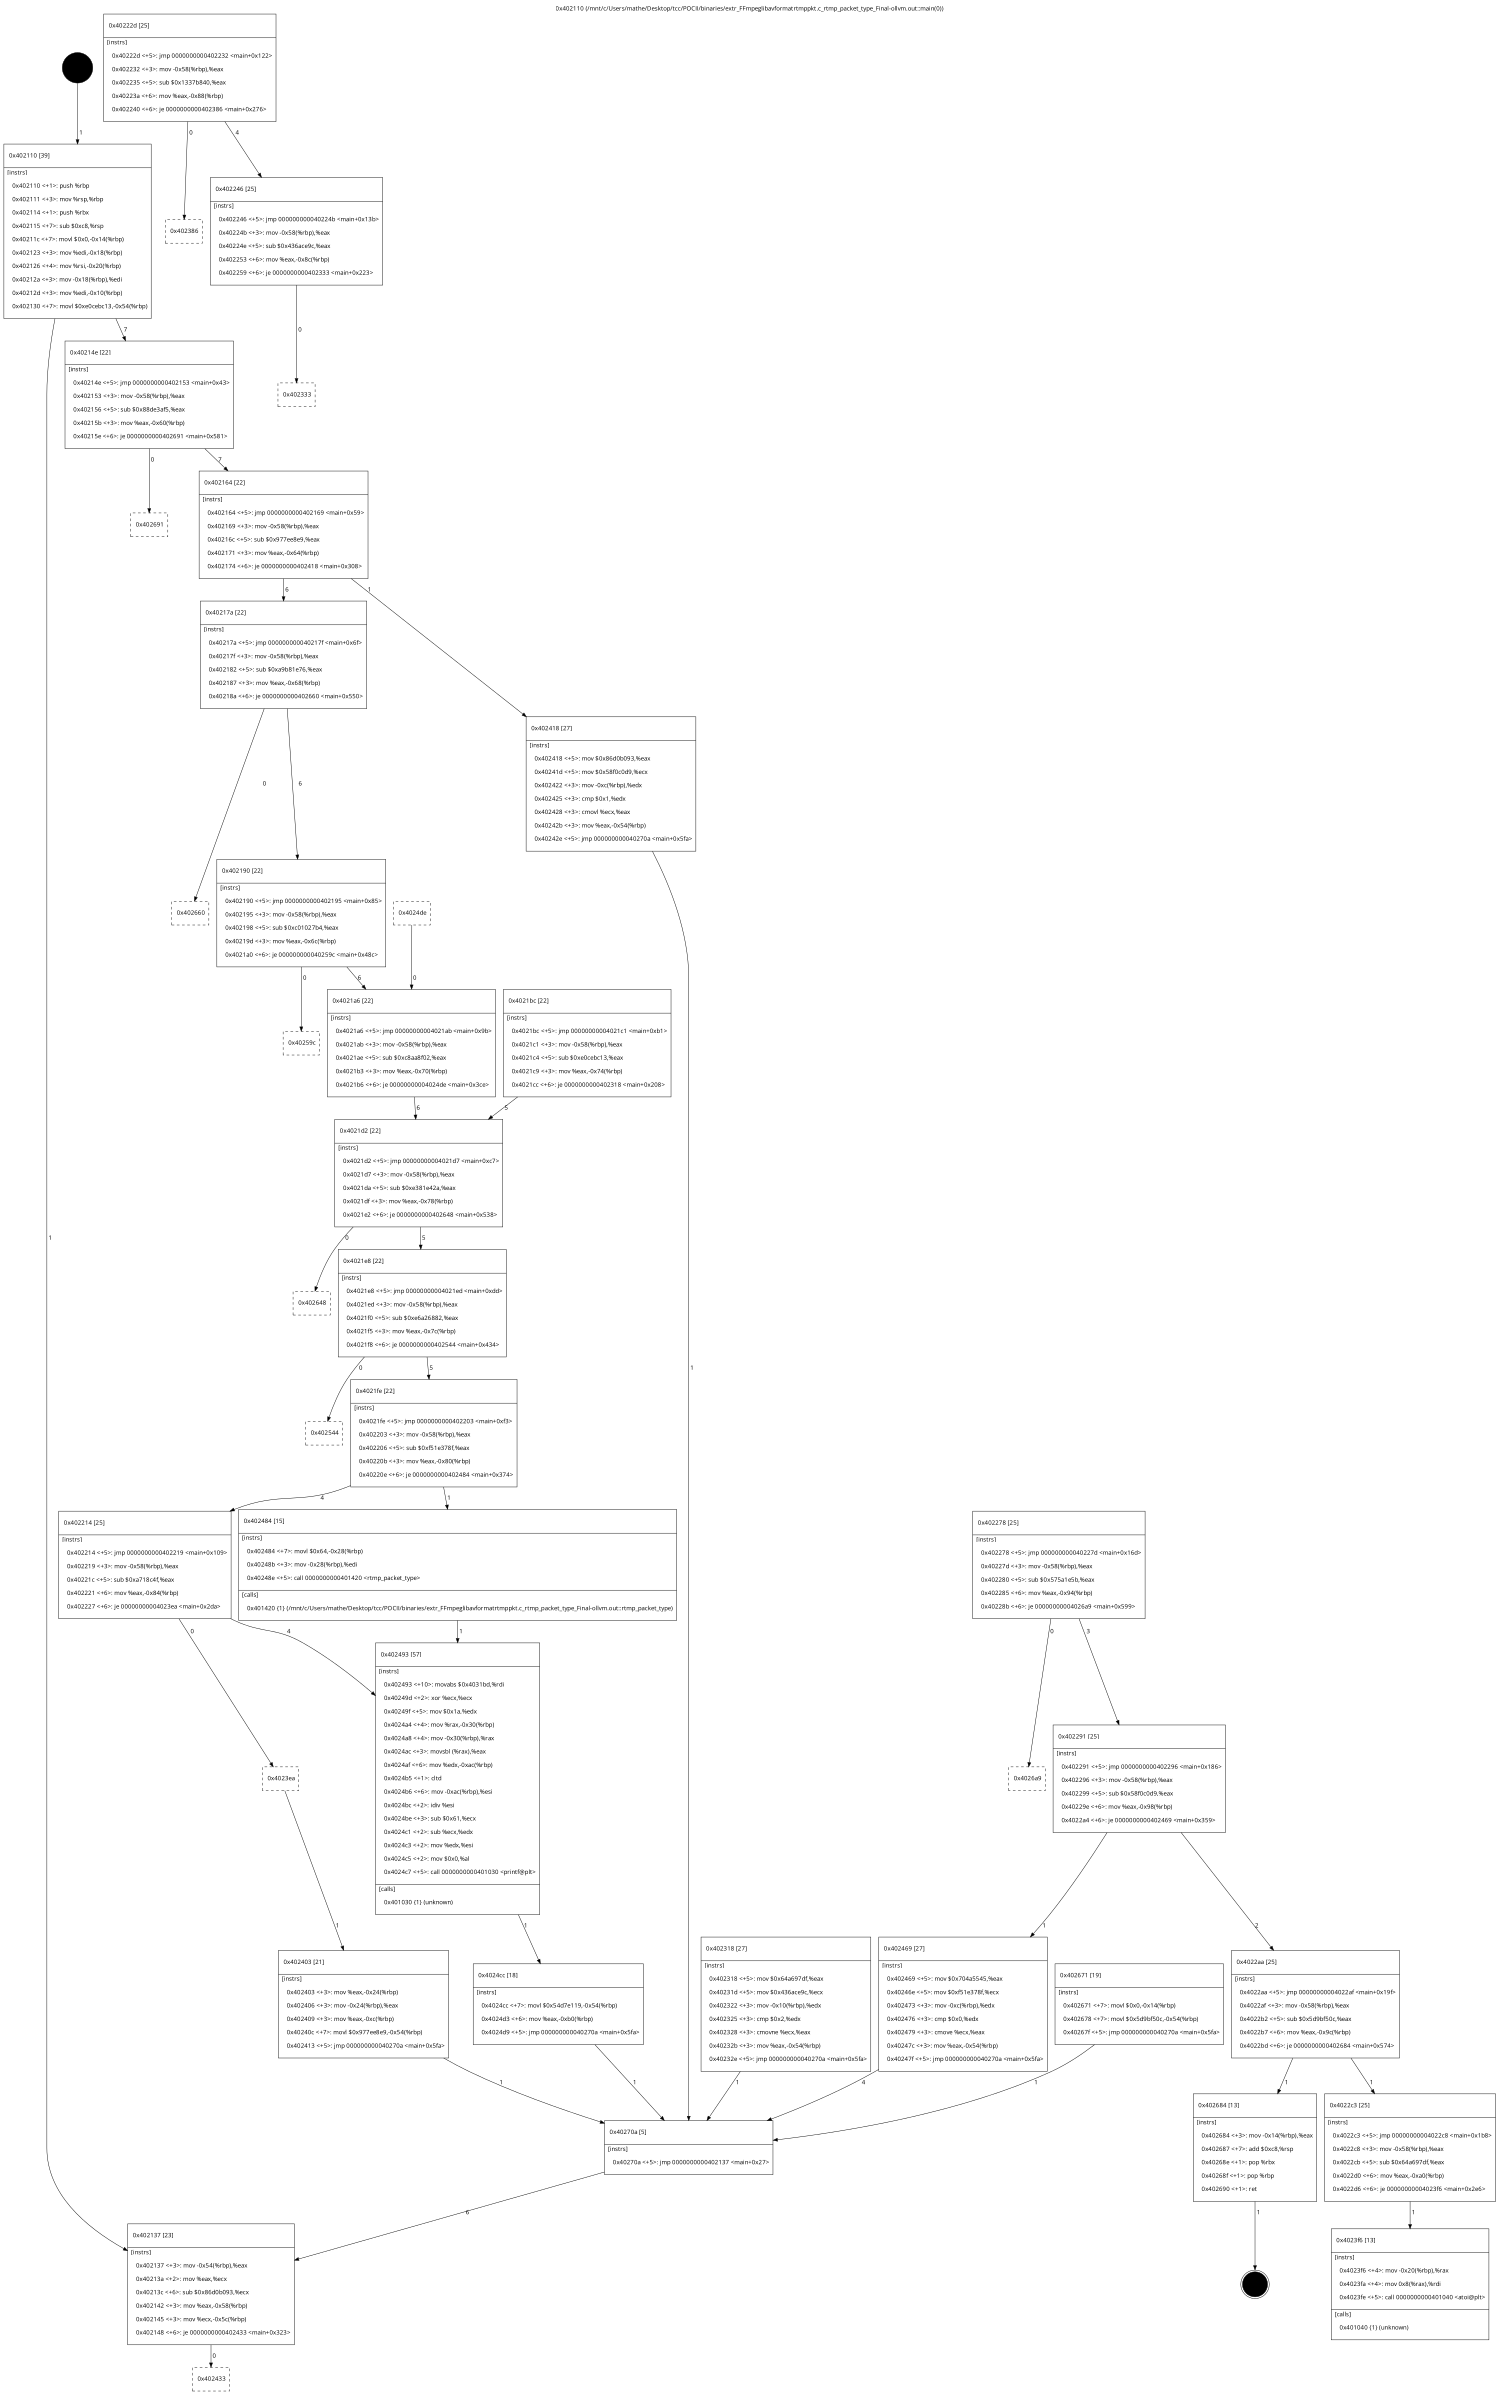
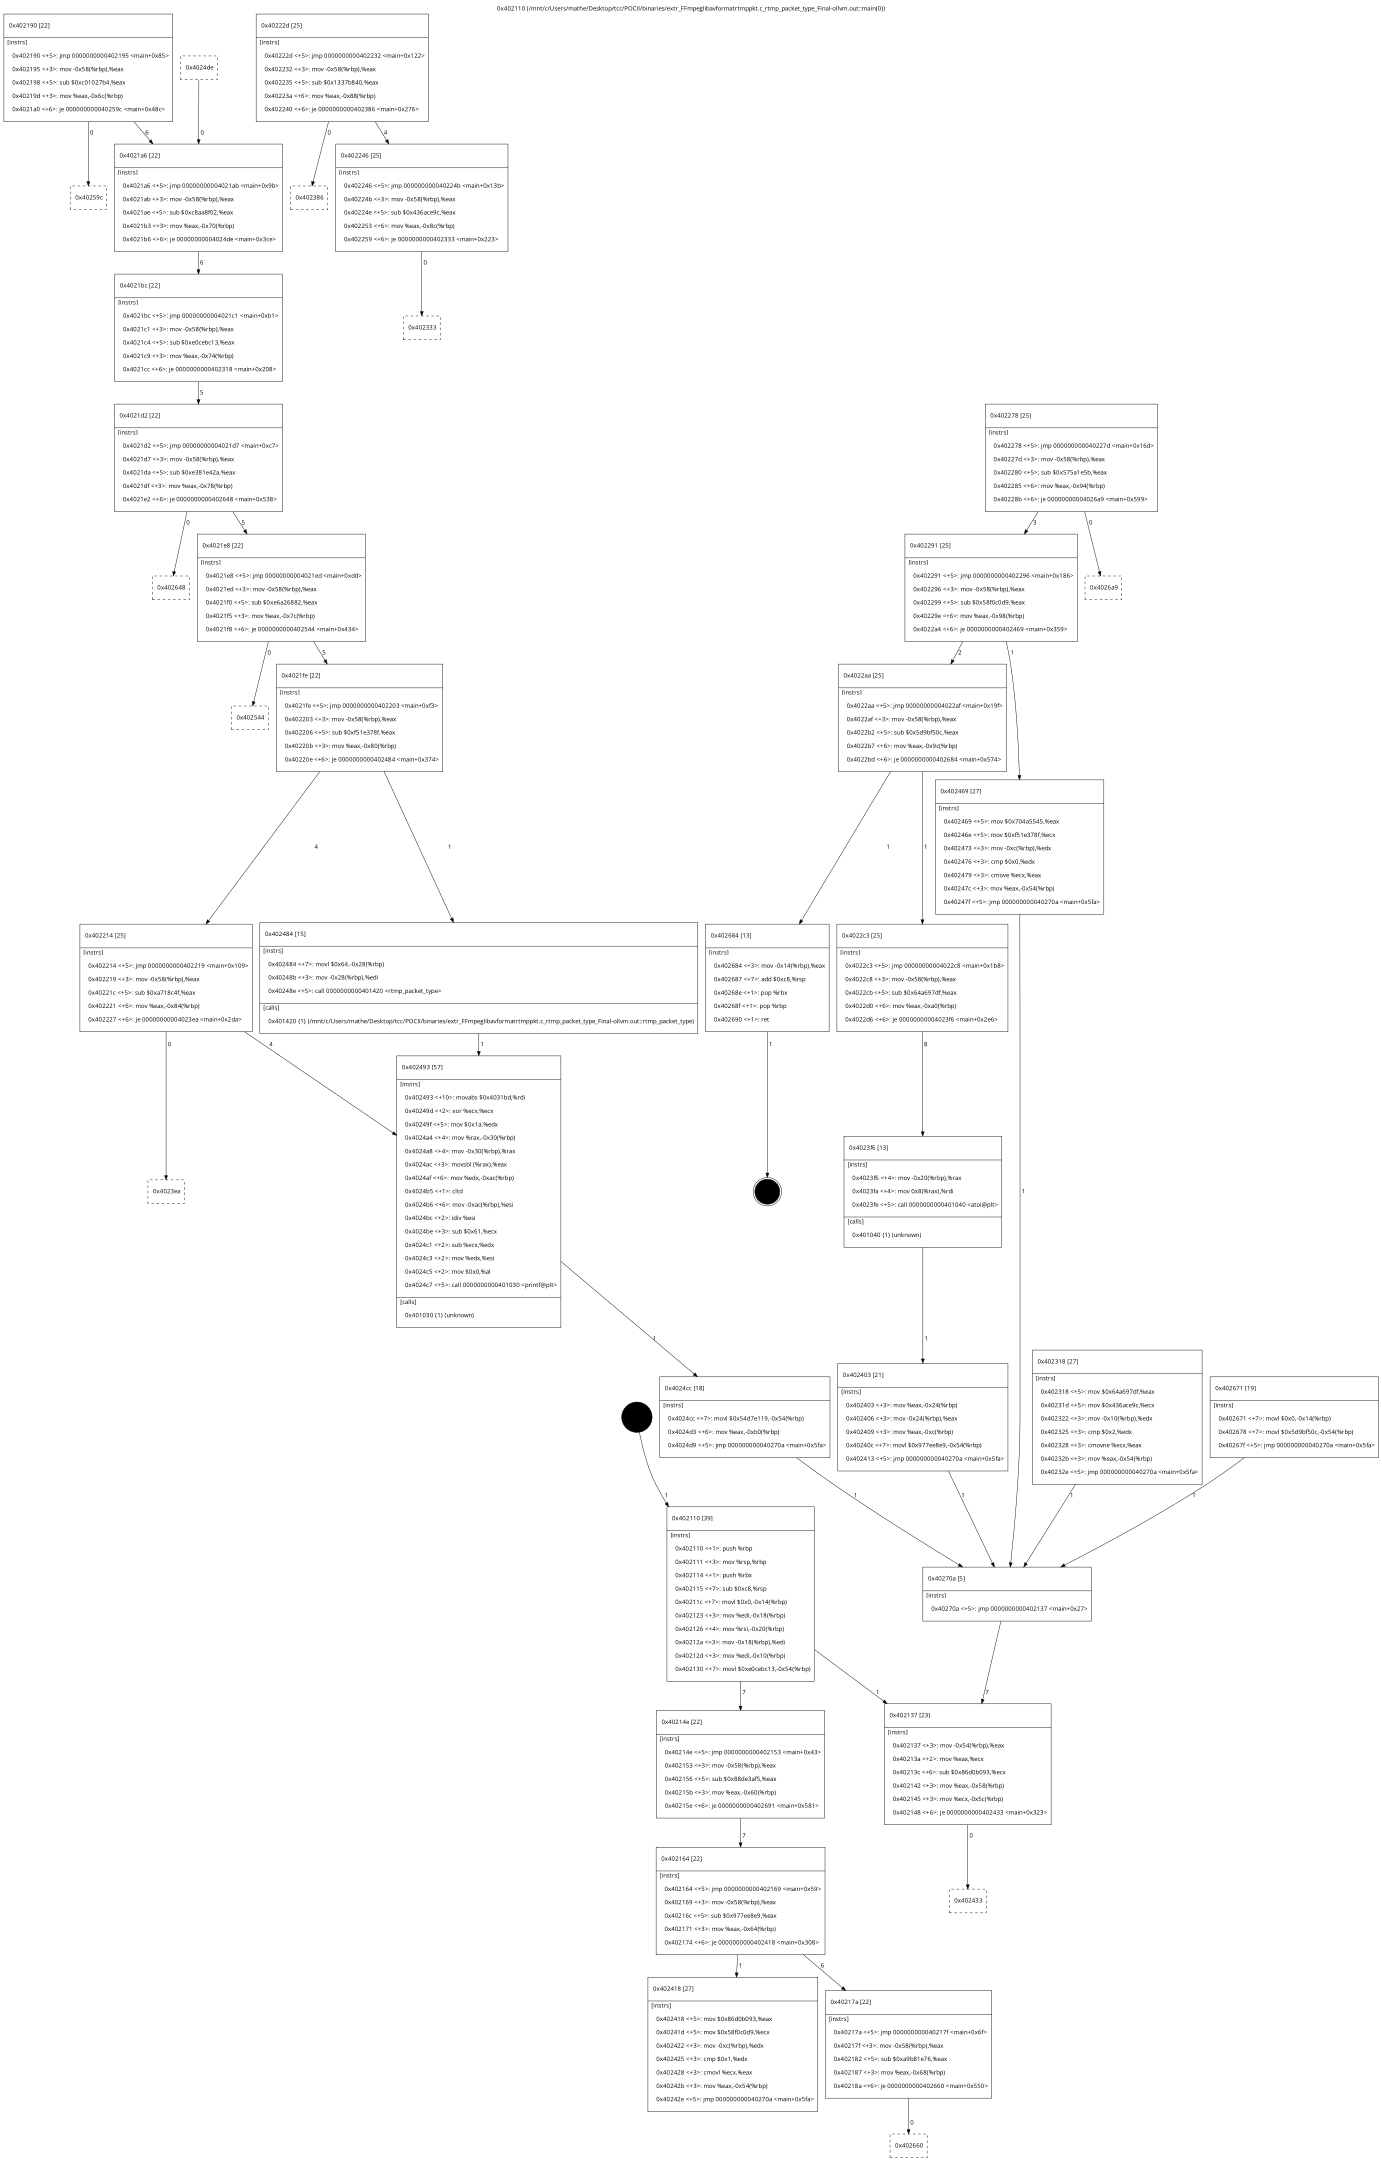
(149, 525) -> none
(292, 782) -> none
(415, 1106) -> (198, 261)
(689, 1481) -> none
(314, 1868) -> (923, 1303)
(863, 2083) -> (1023, 1192)
(467, 2213) -> (987, 1693)
(1413, 2213) -> (925, 1045)
